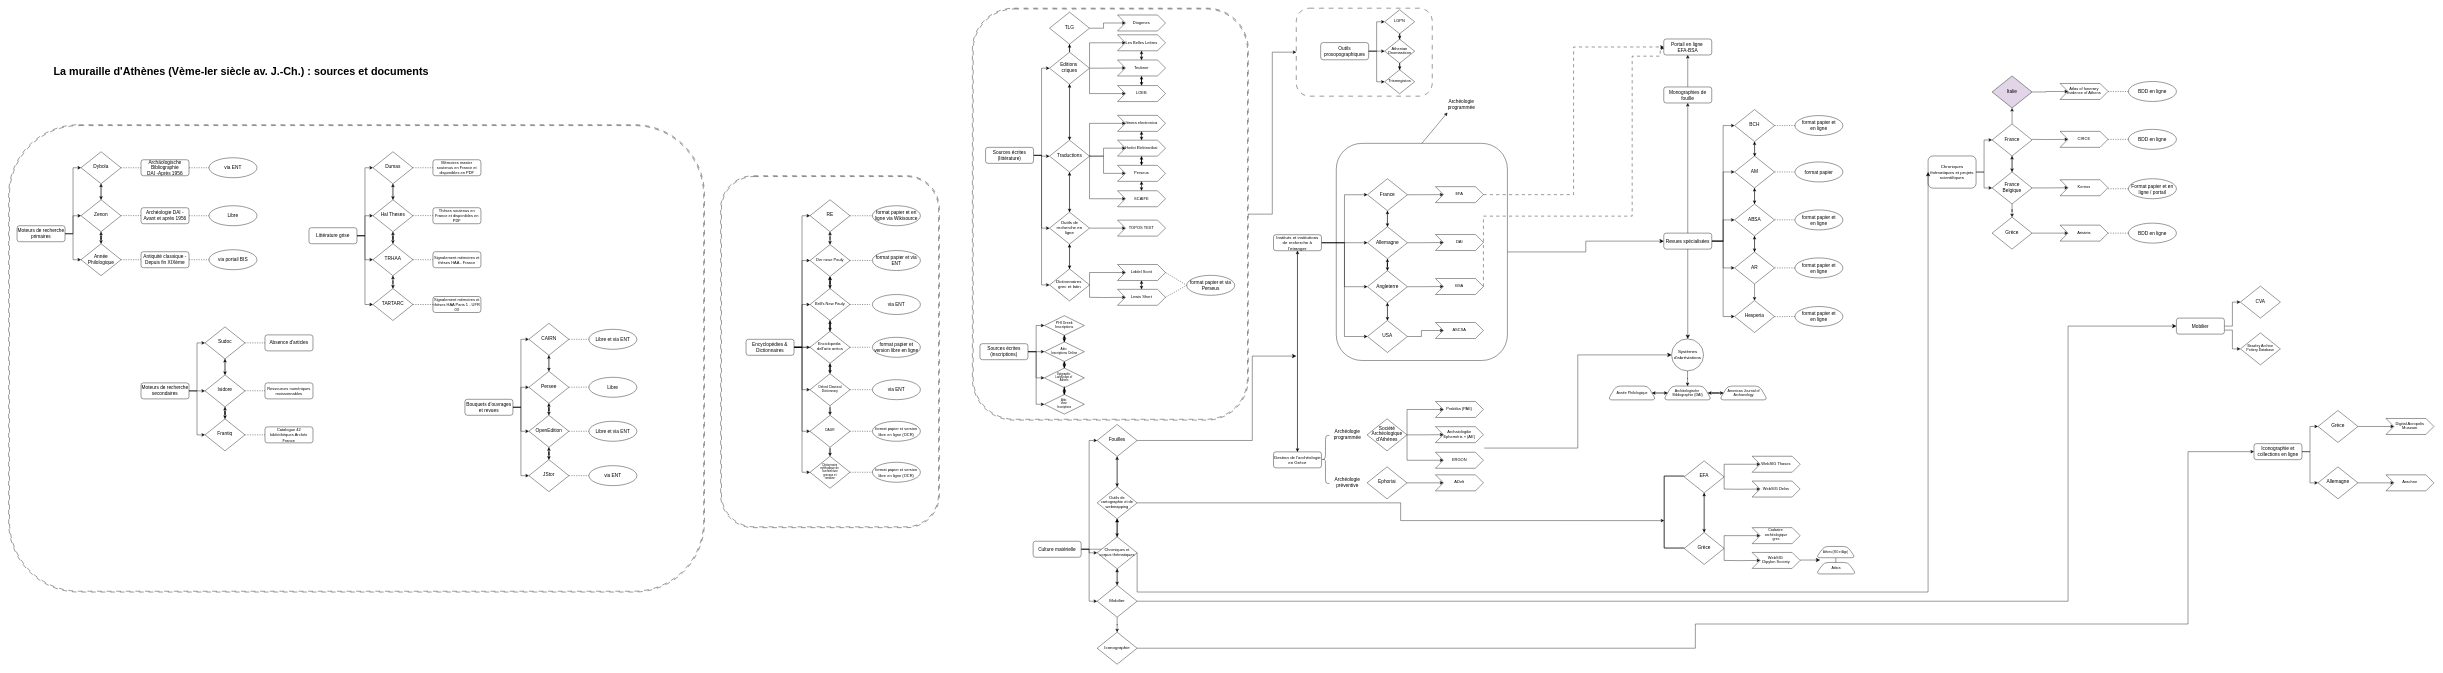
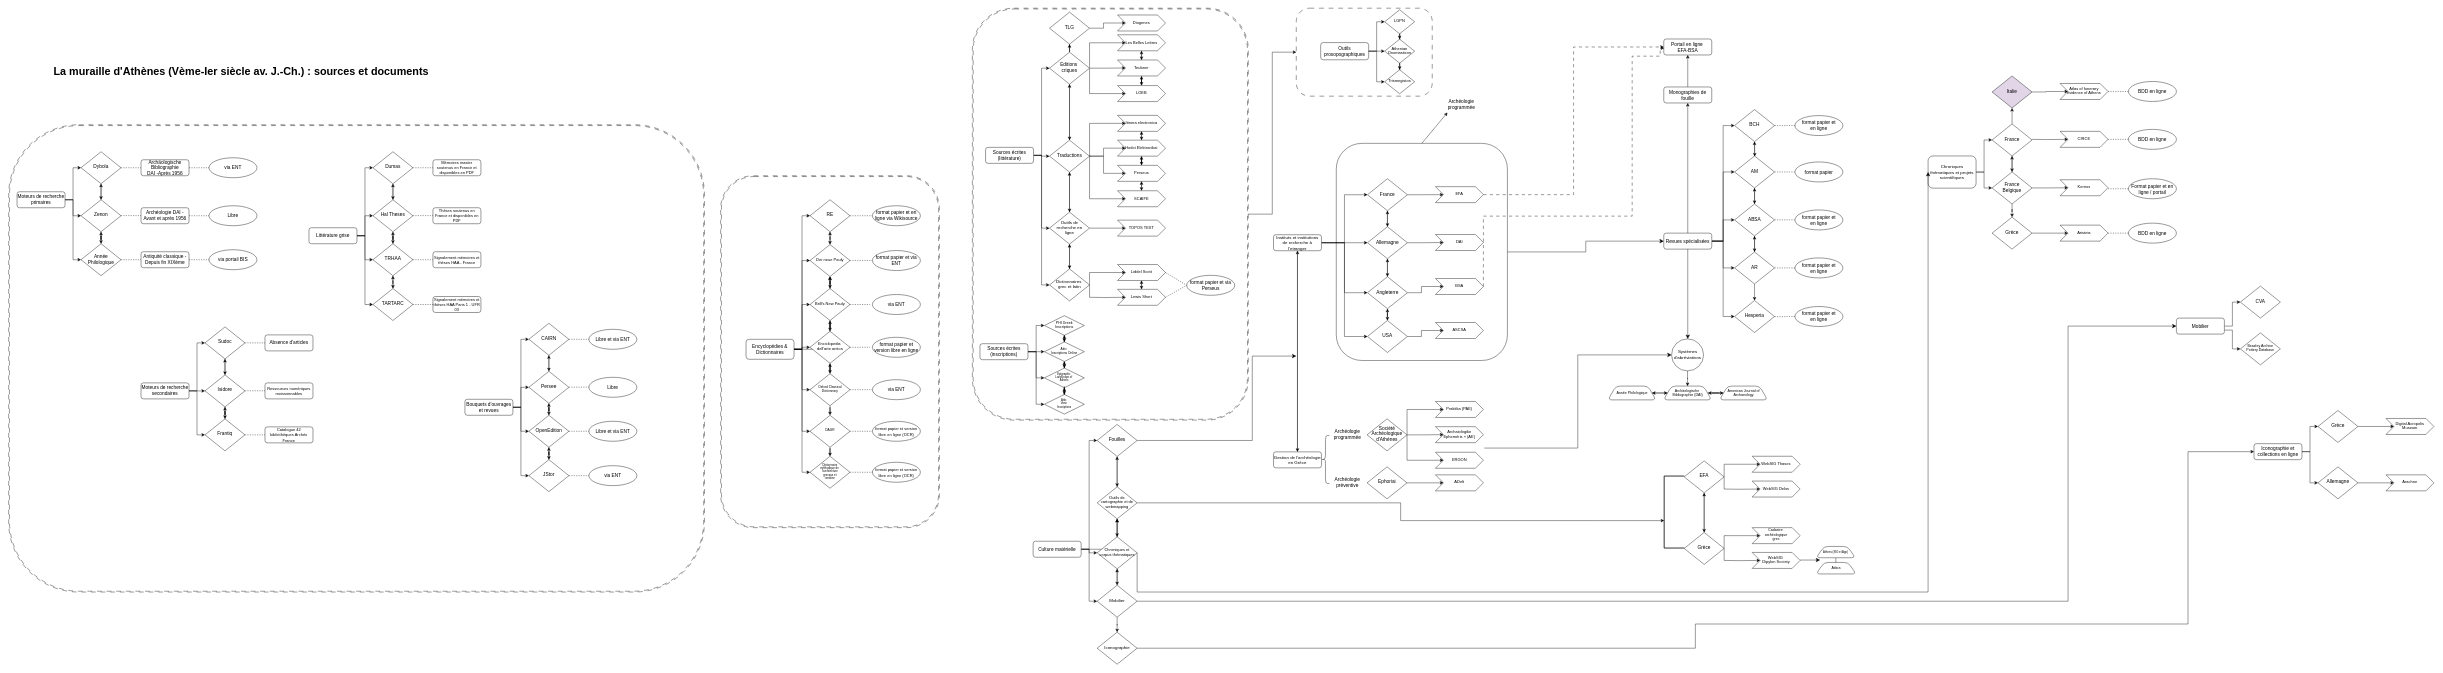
(41, 234) -> (41, 200)
(1387, 287) -> (1387, 293)
(770, 347) -> (770, 349)
